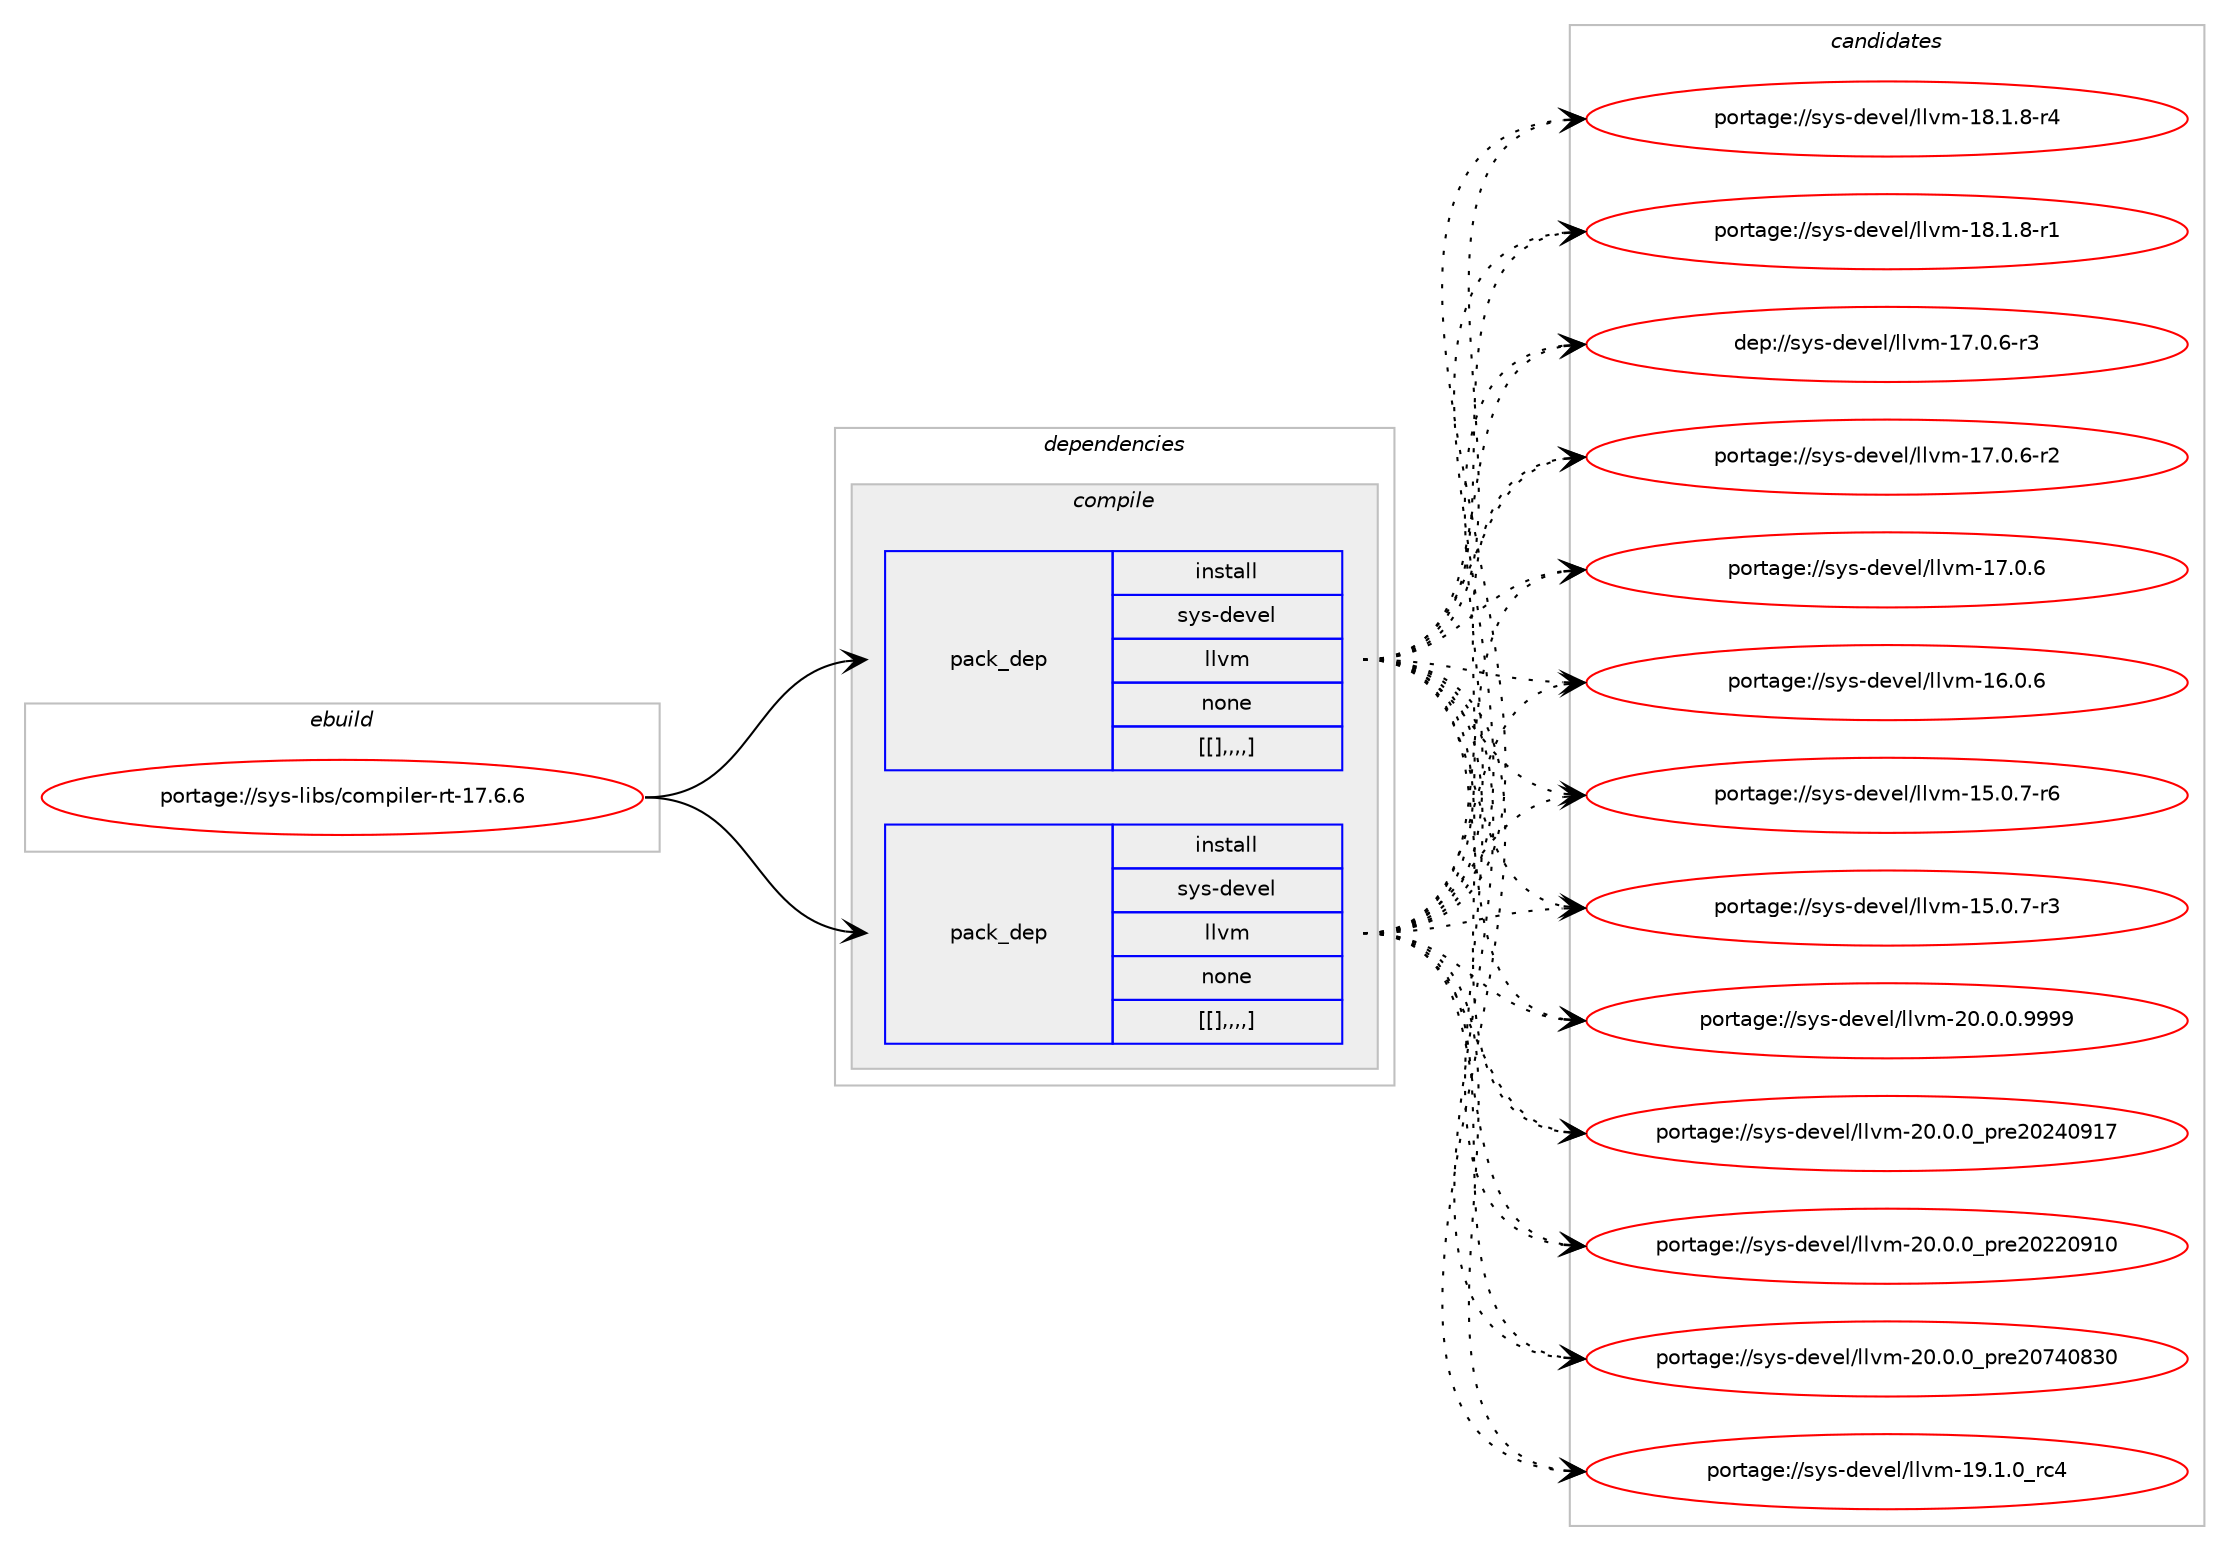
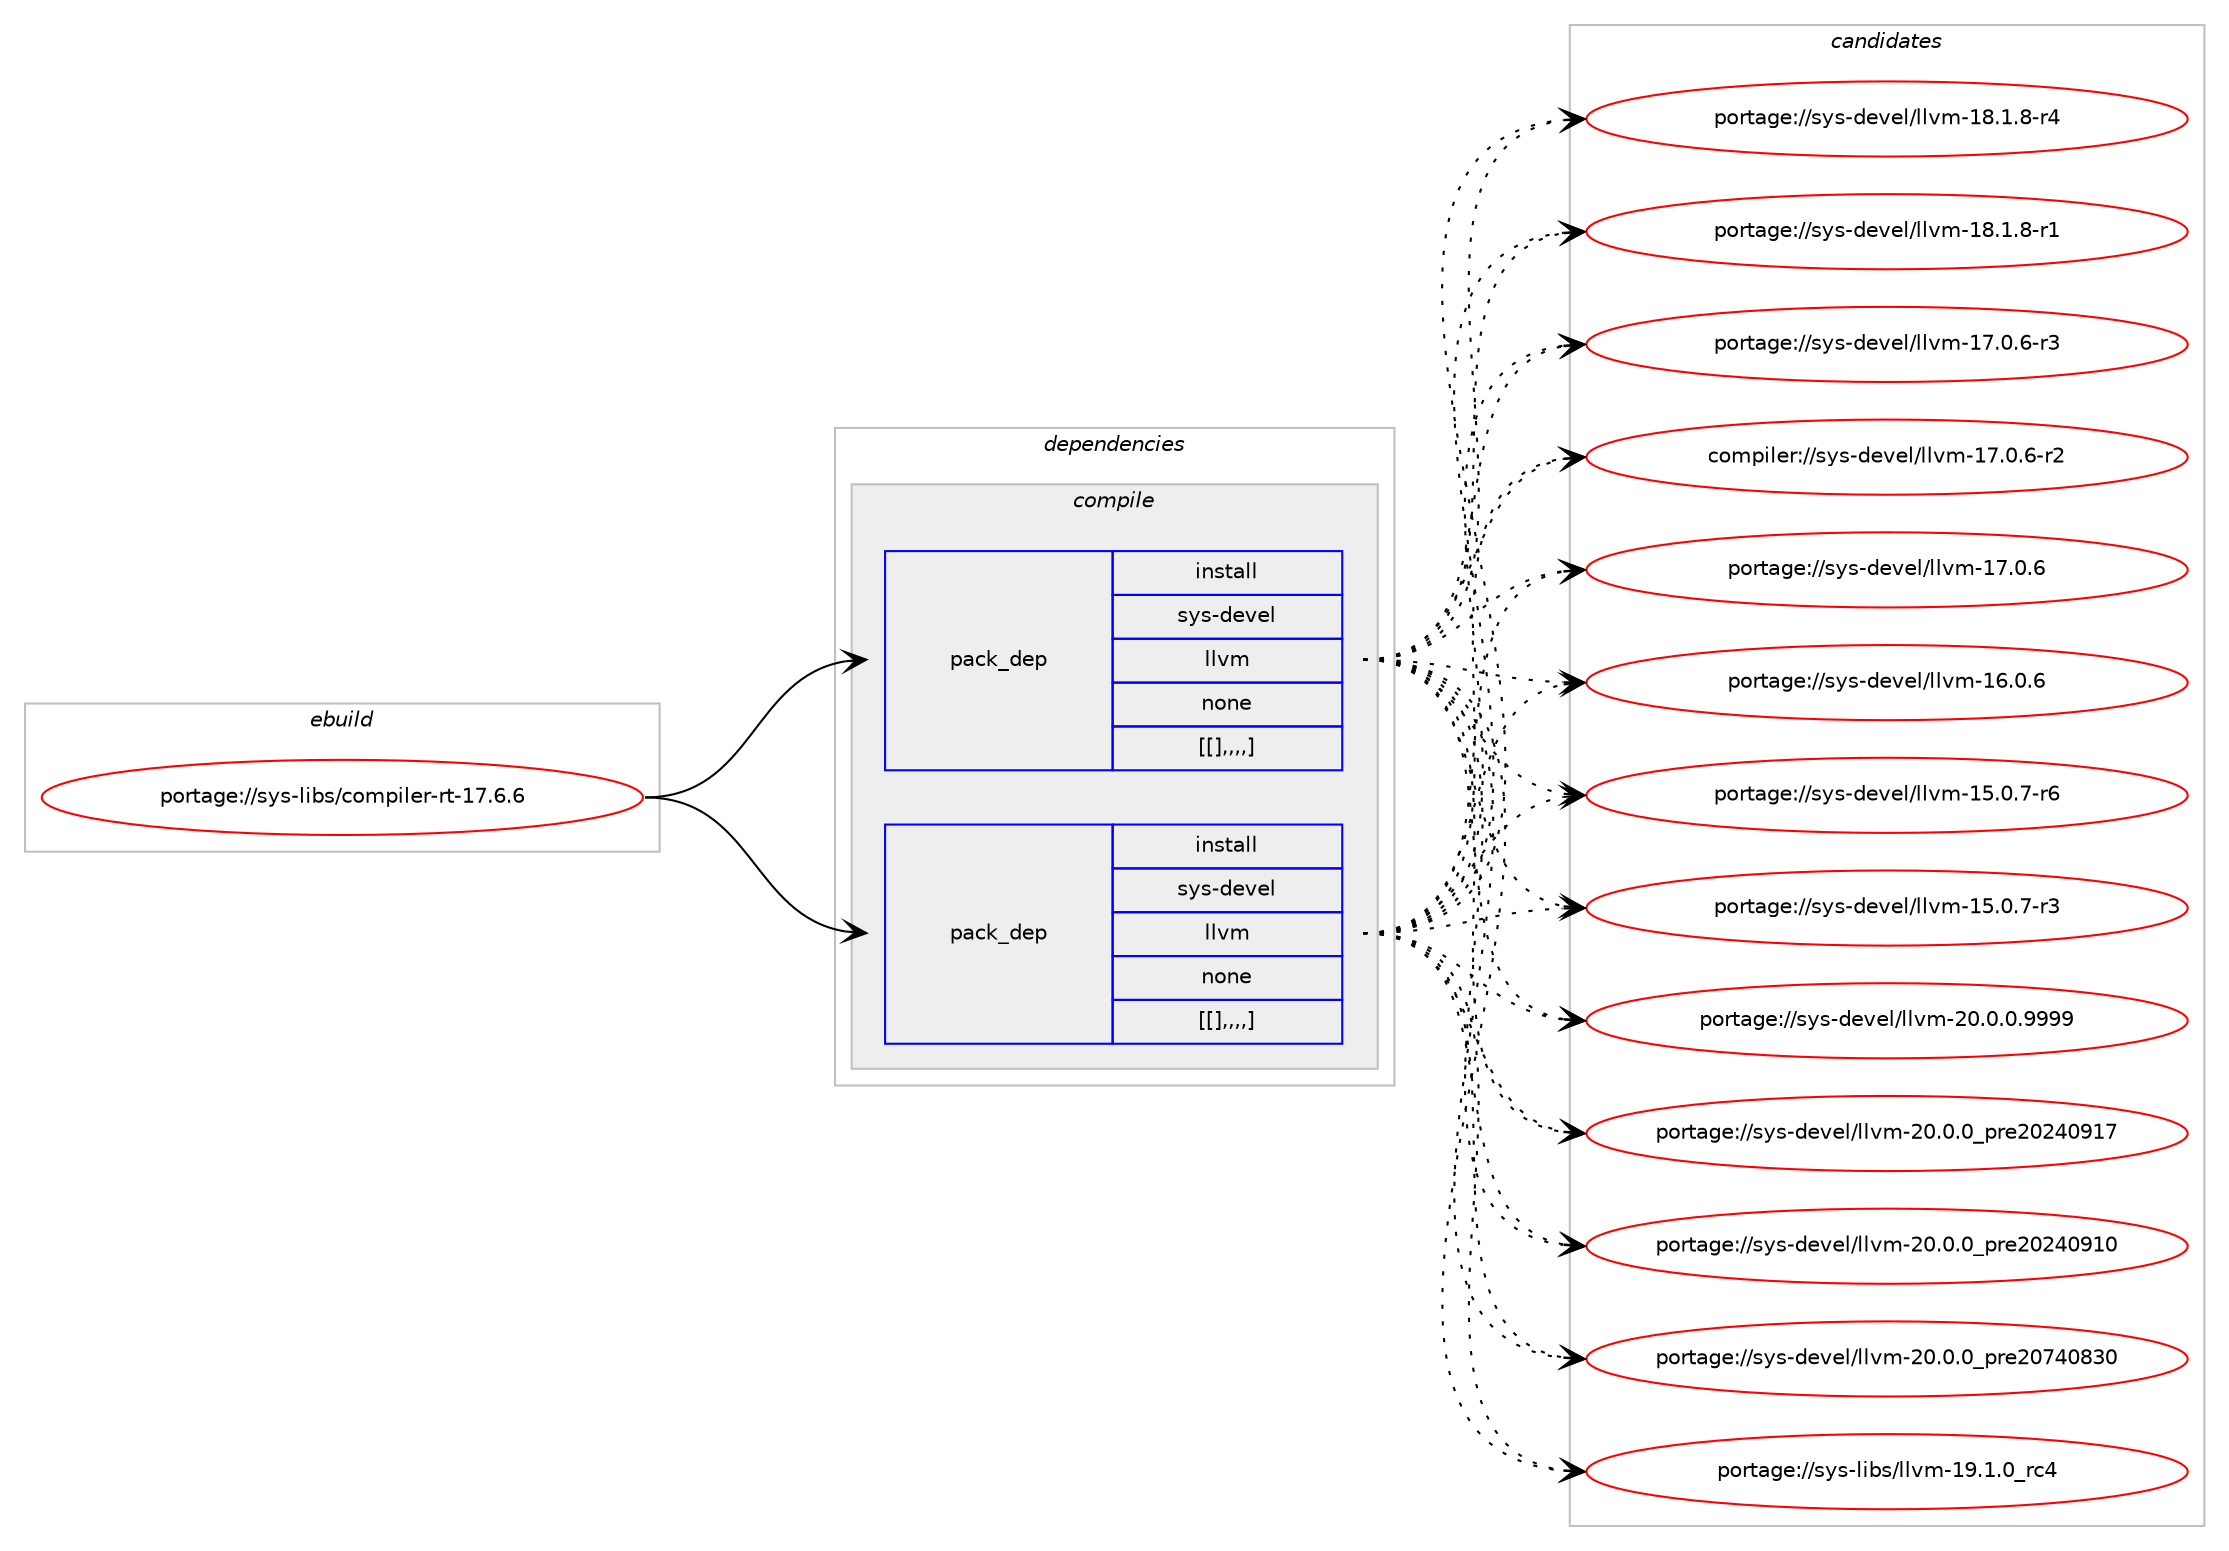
(1887, 344) -> (1887, 344)
(1887, 457) -> (1887, 457)
(1887, 1246) -> (1887, 1246)
(1887, 1472) -> (1887, 1472)
